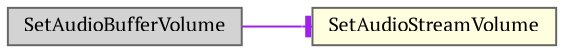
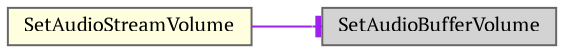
(272, 27) -> (282, 27)
